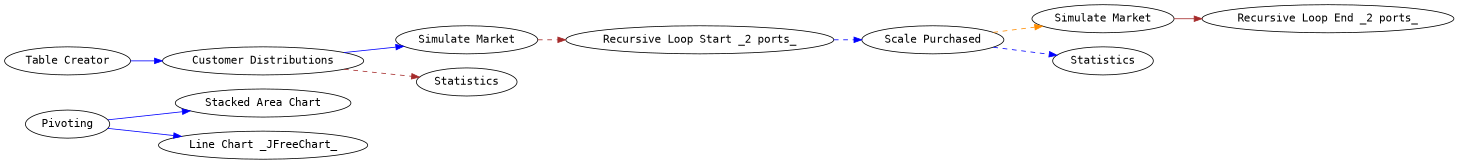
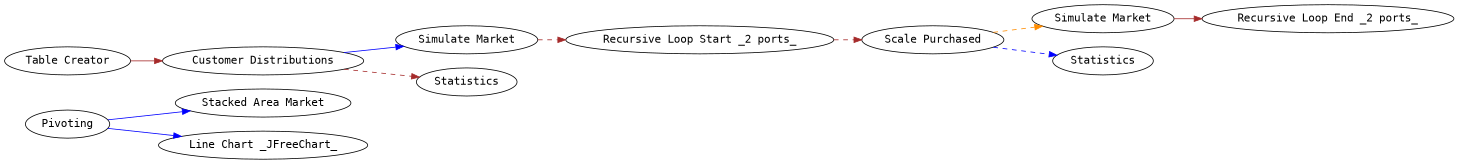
(844, 40) -> (844, 40)
(143, 61) -> (143, 61)
(263, 103) -> (263, 103)
